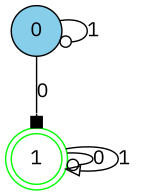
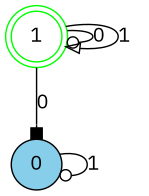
(37, 85) -> (37, 96)
